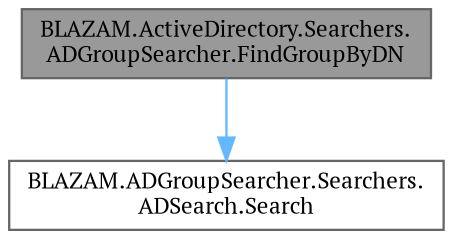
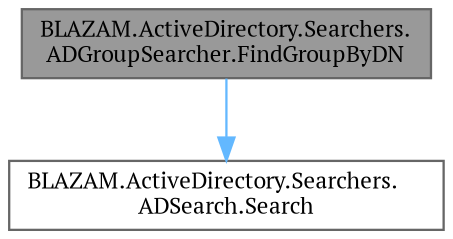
(226, 195) -> (226, 195)
